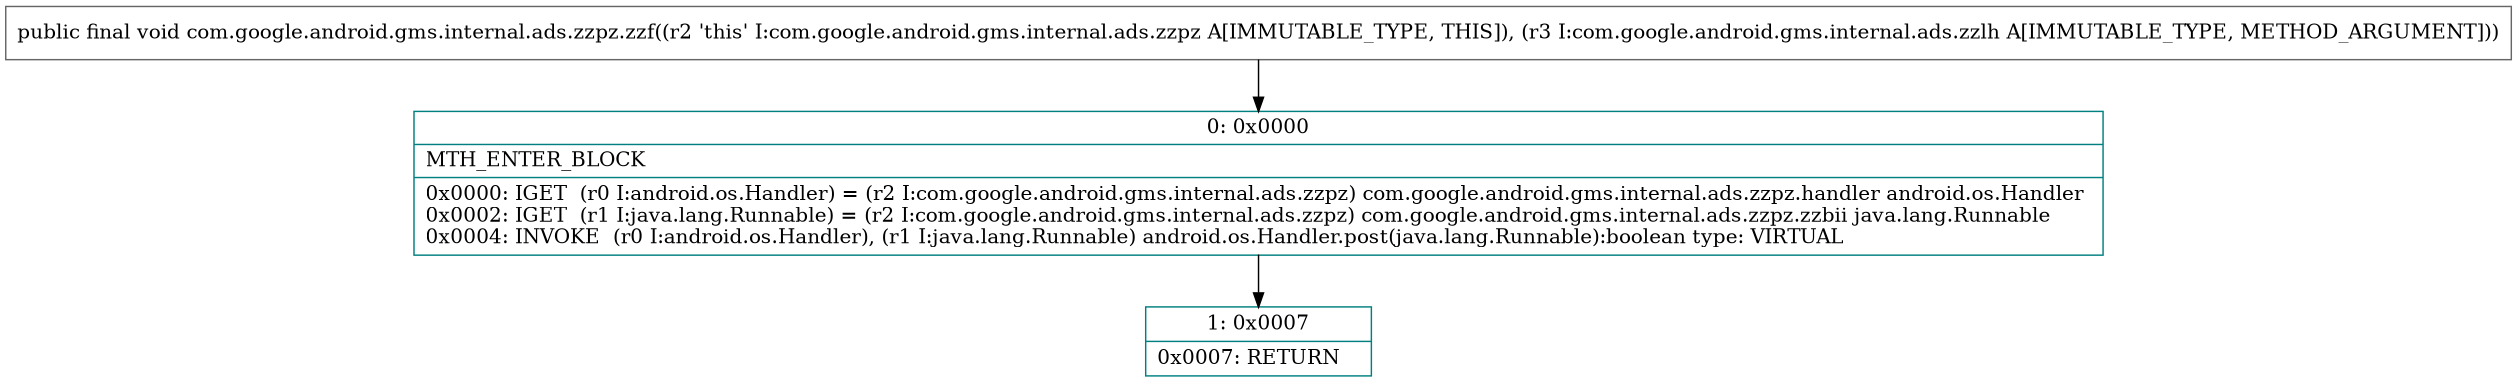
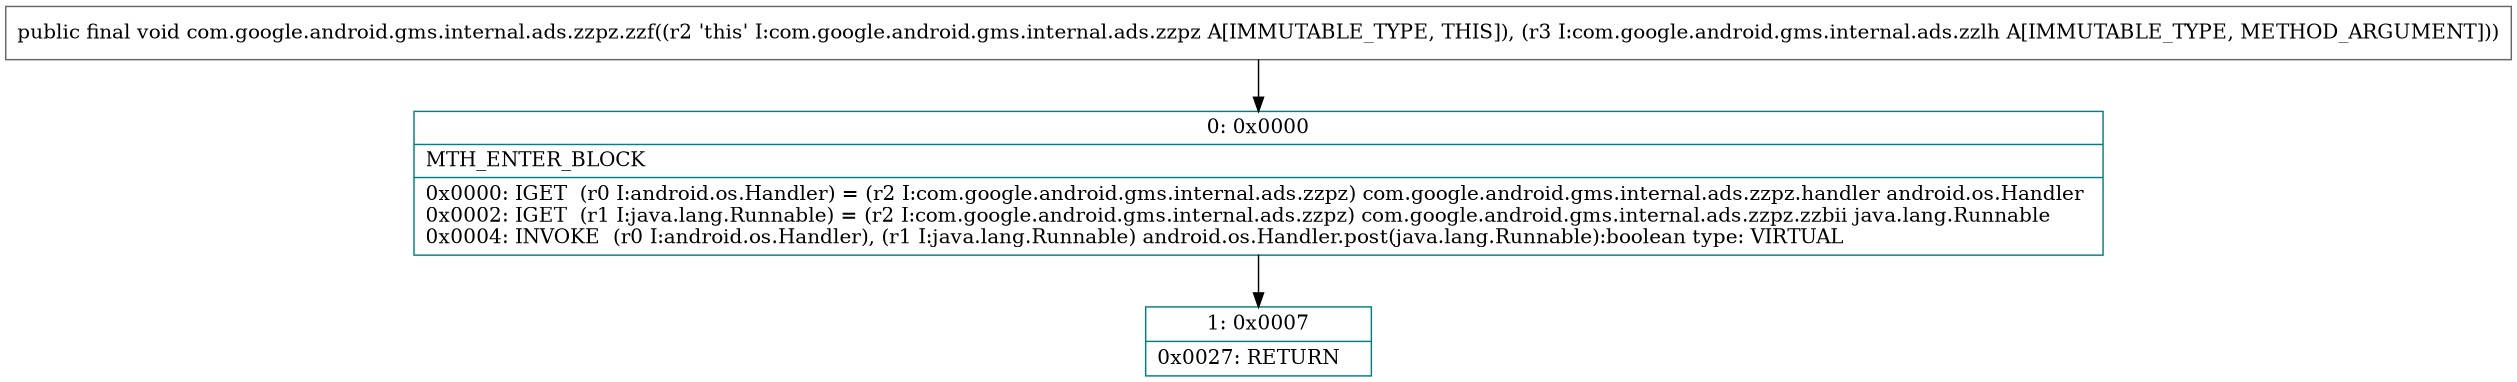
(1259, 358) -> (1259, 358)
